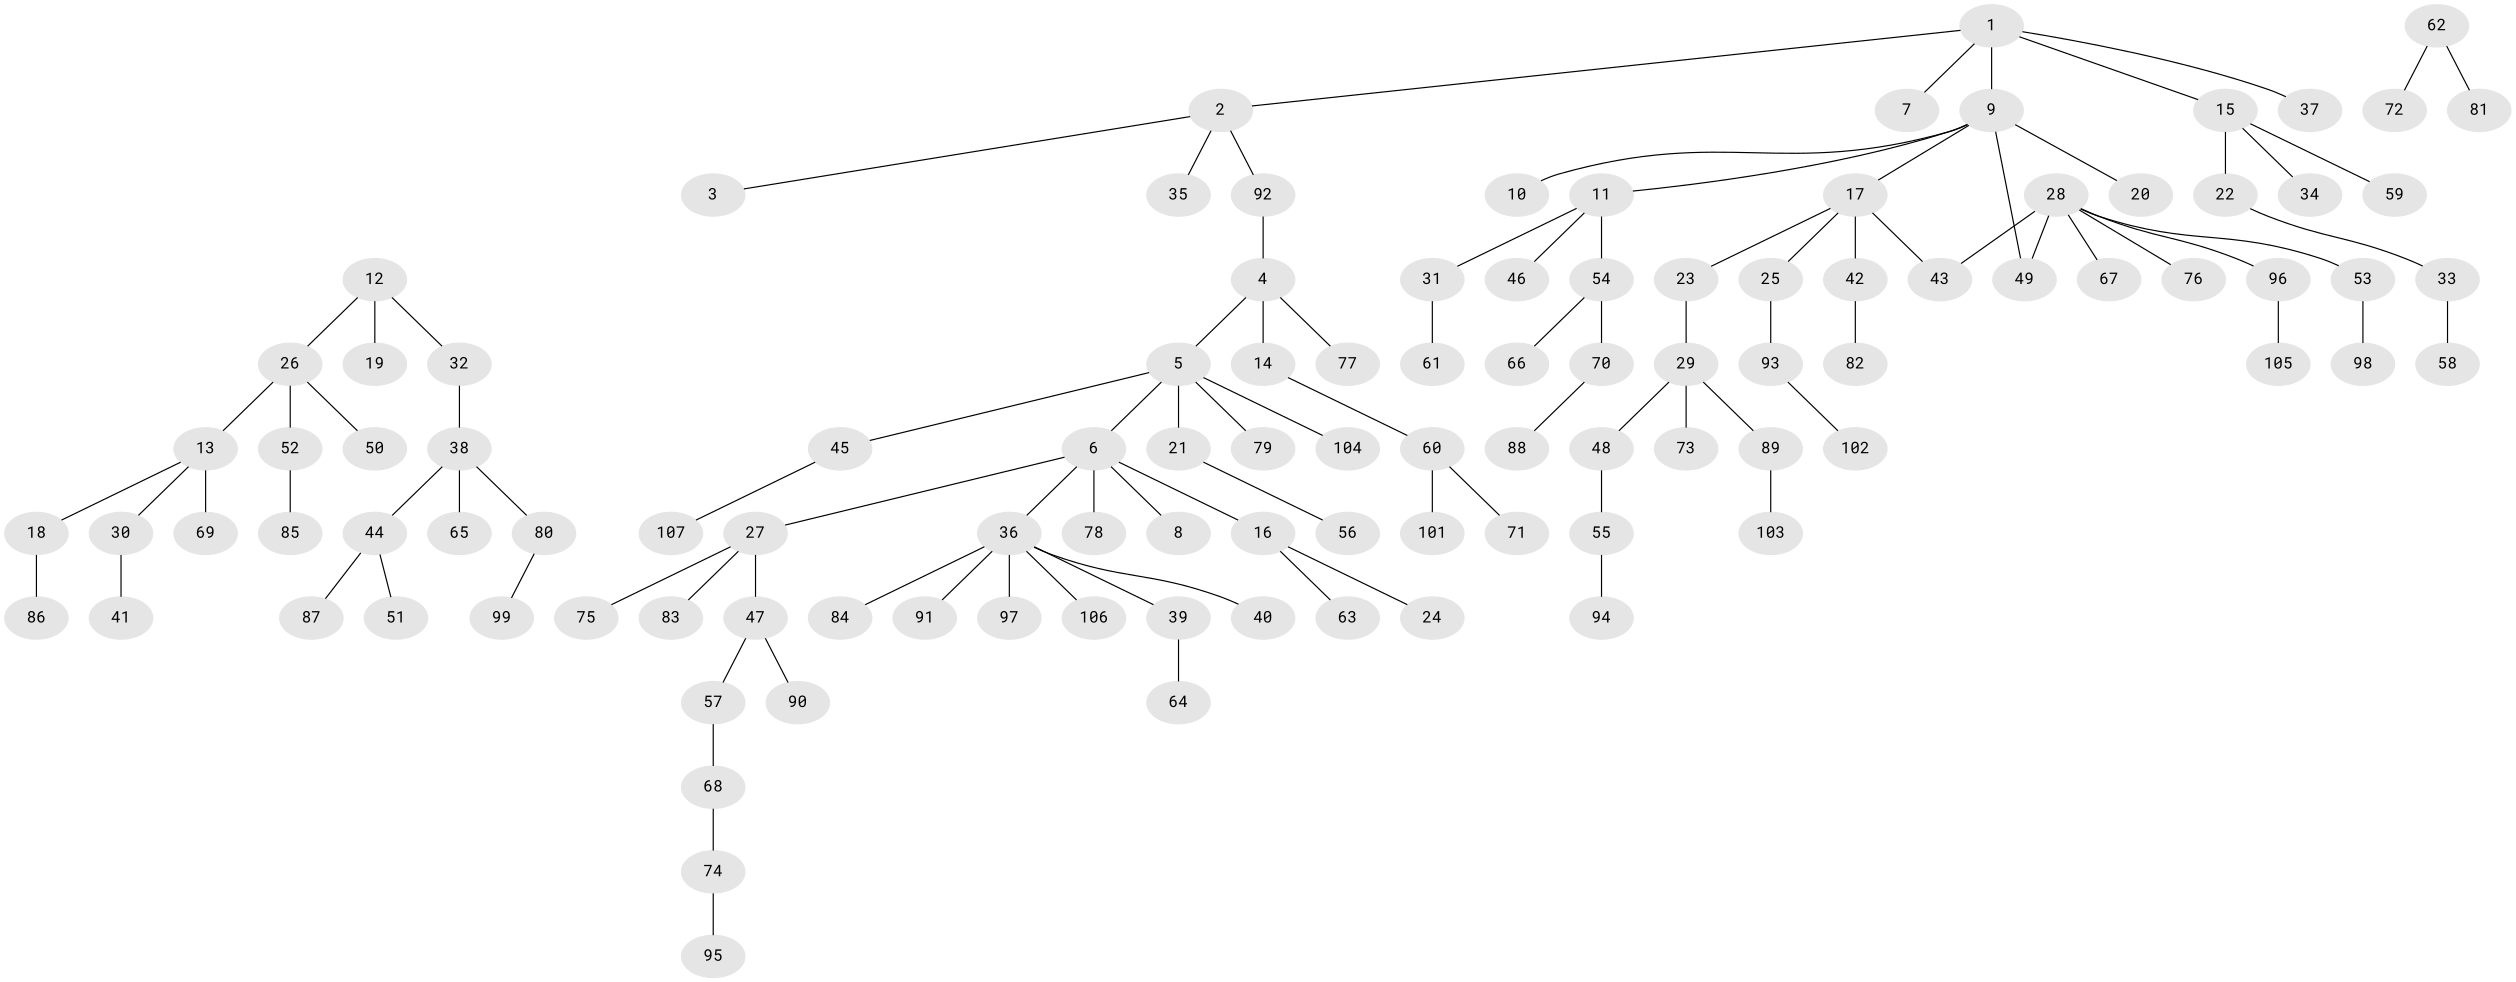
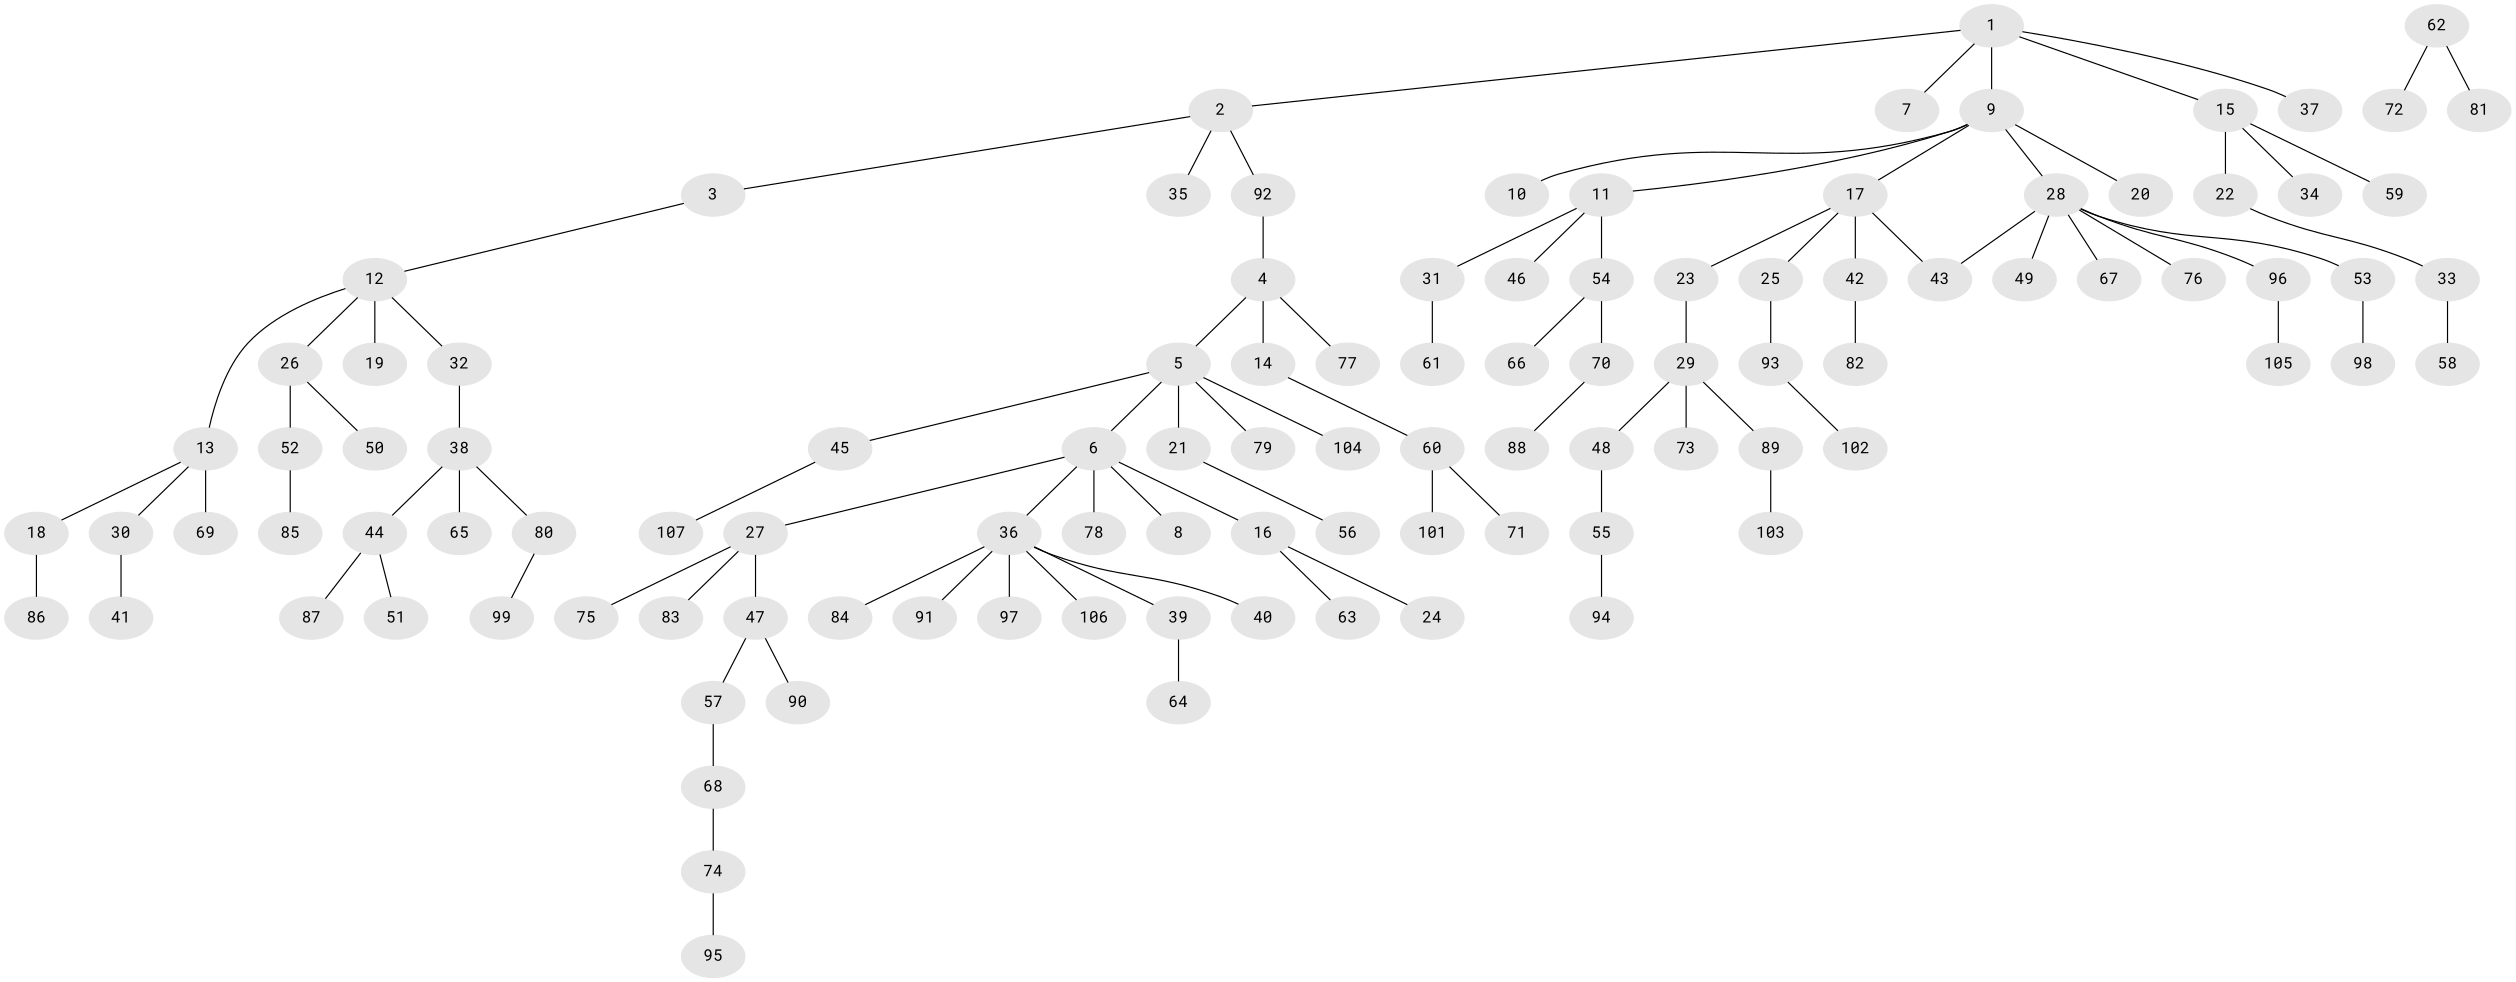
(2008, 195) -> (2024, 153)
none -> (544, 237)
(248, 406) -> (255, 337)
